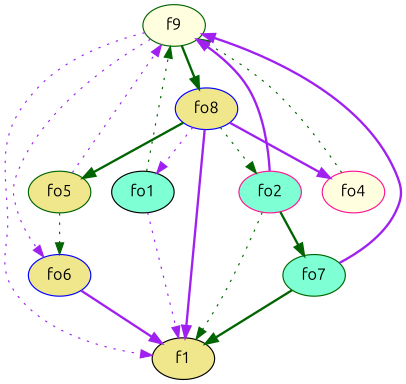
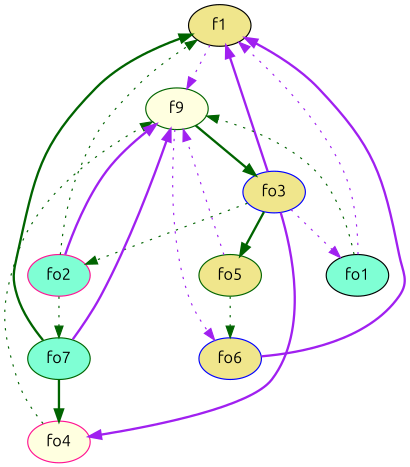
(207, 109) -> (274, 192)
(7, 197) -> (201, 62)
(289, 229) -> (59, 311)
none -> (59, 395)
